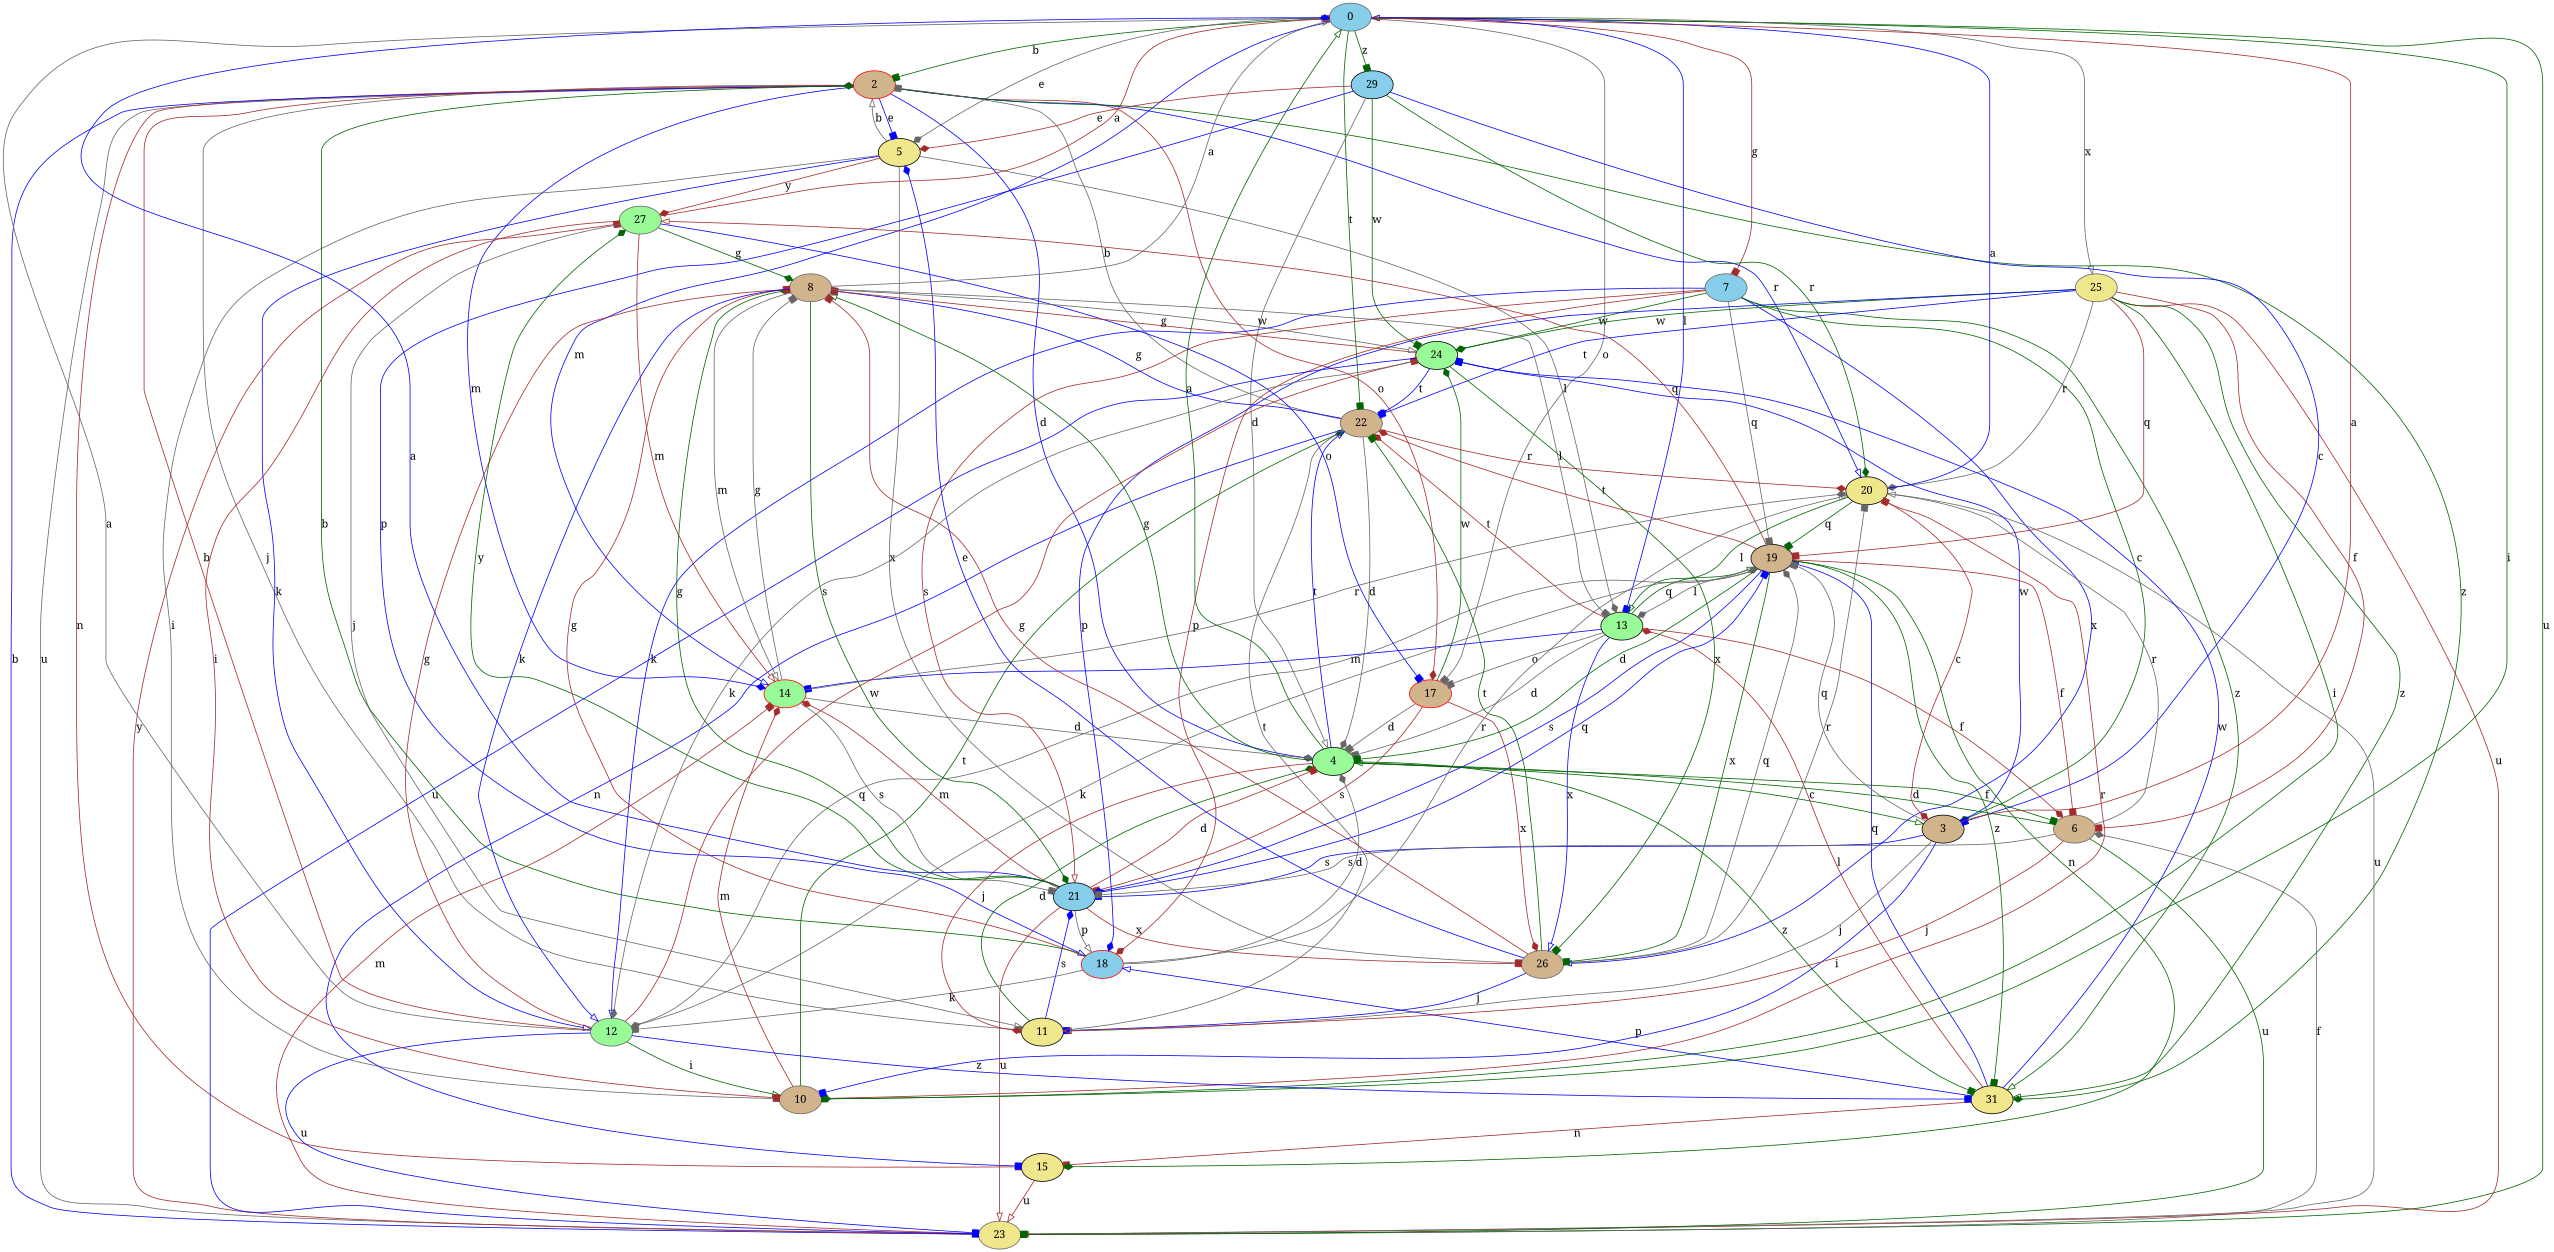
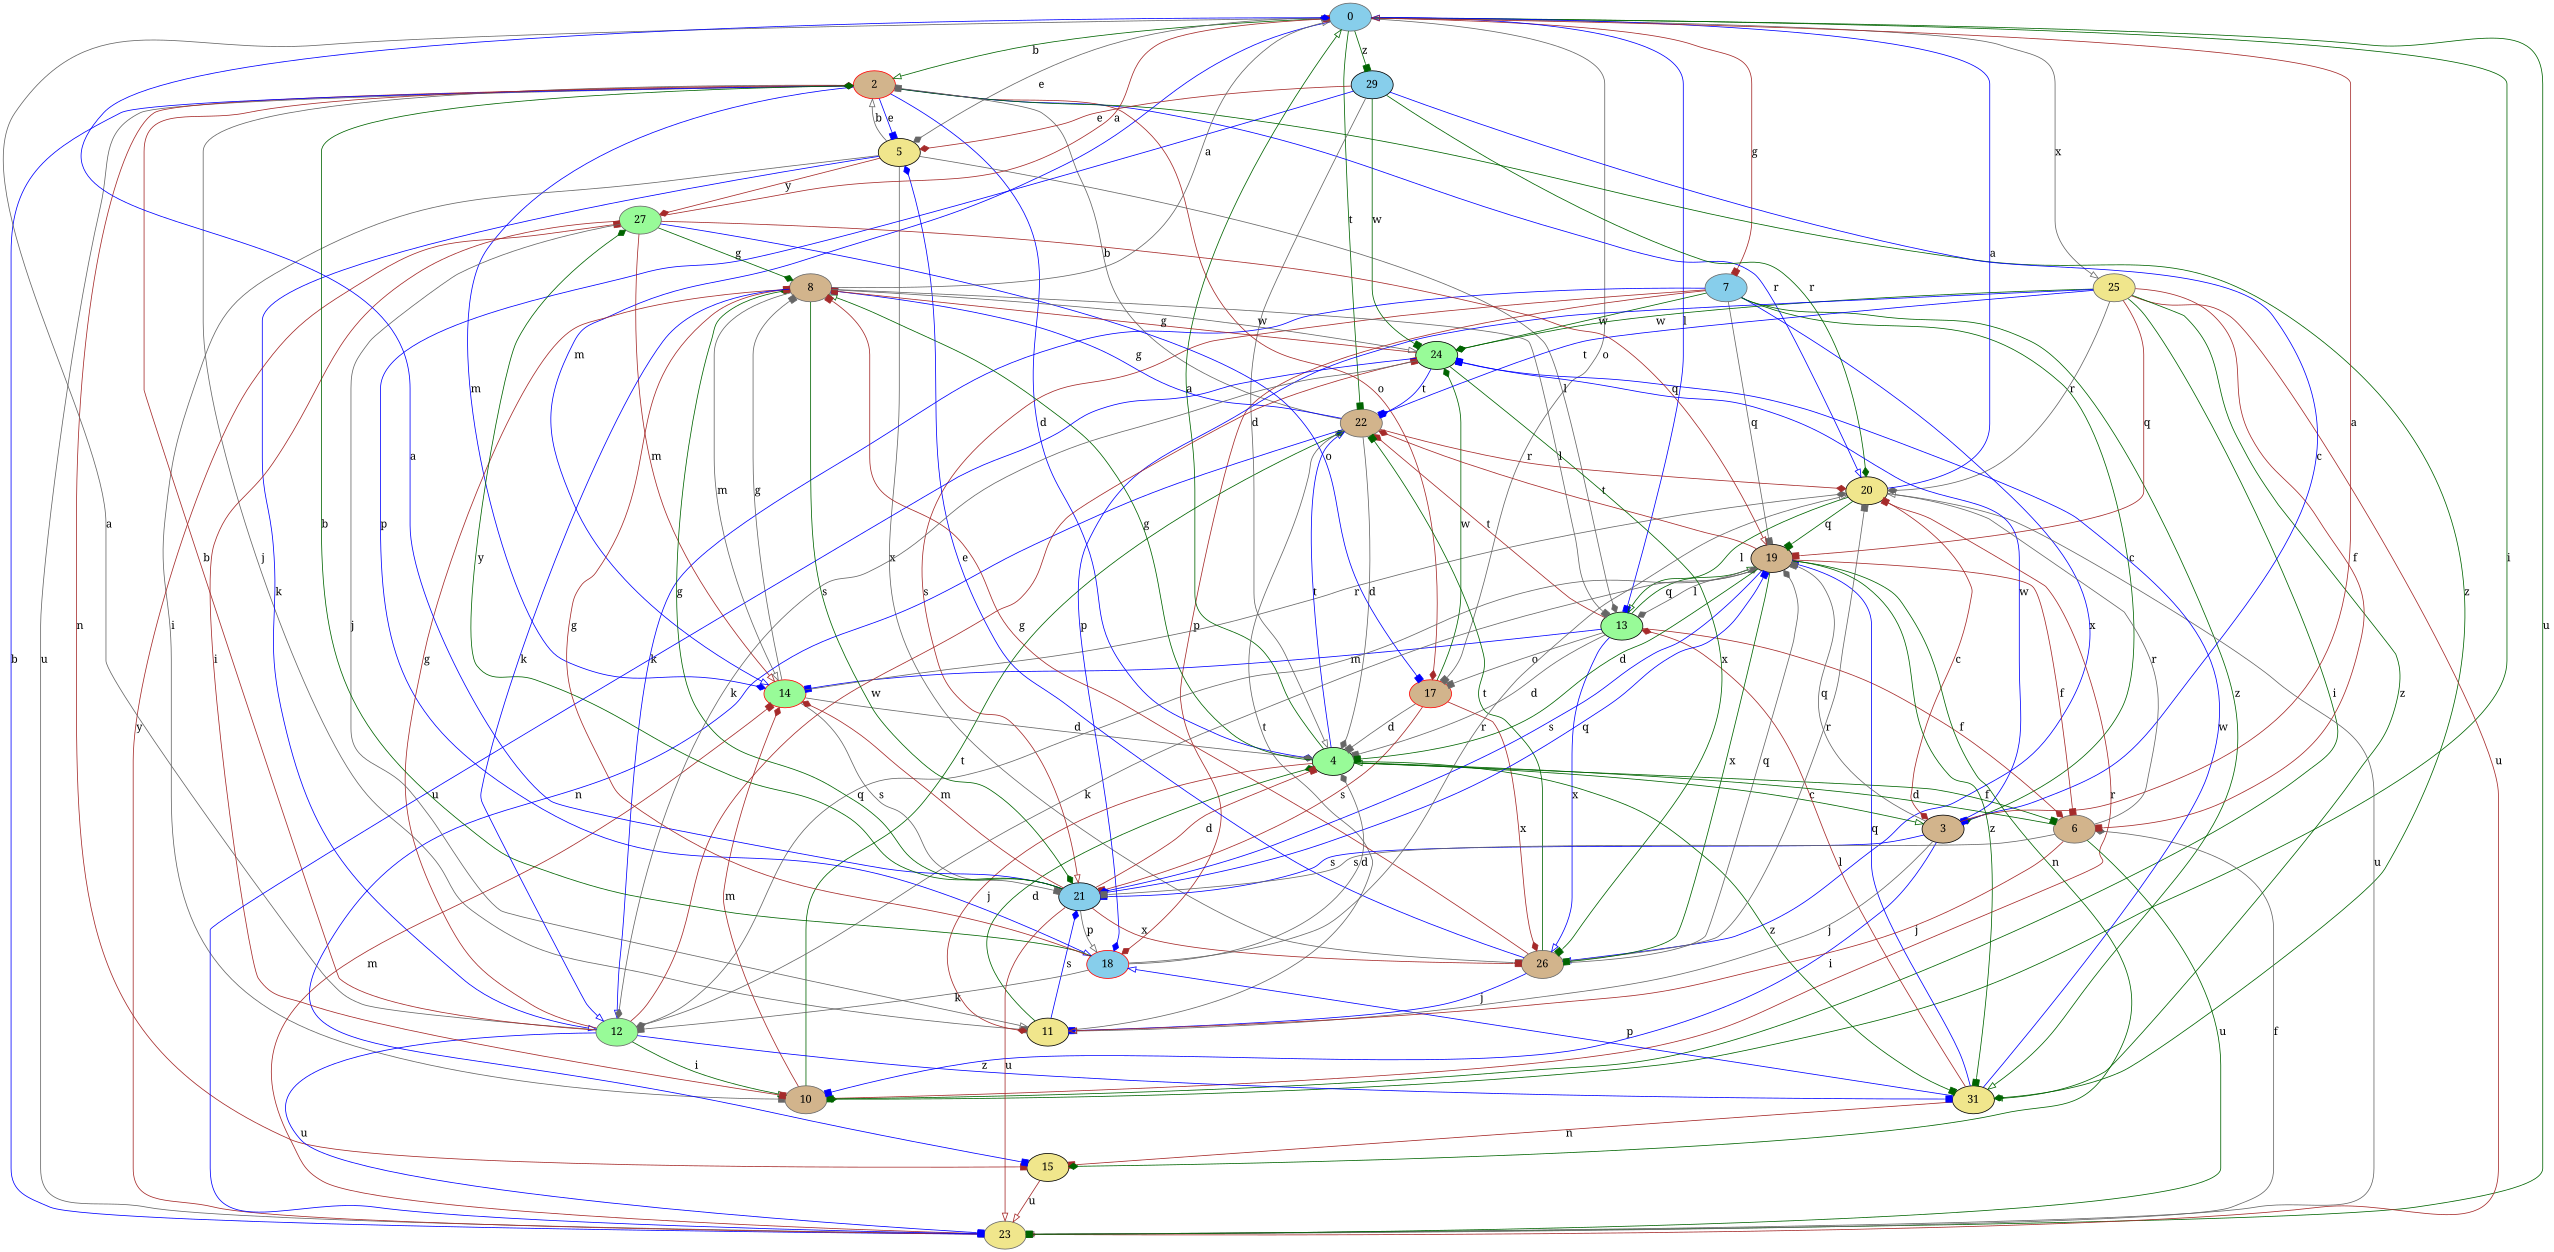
(1113, 34) -> (1113, 34)
(1274, 266) -> (1266, 265)
